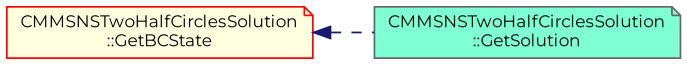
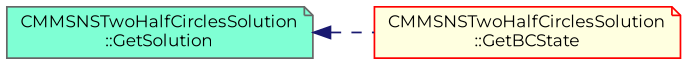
(353, 32) -> (353, 32)
